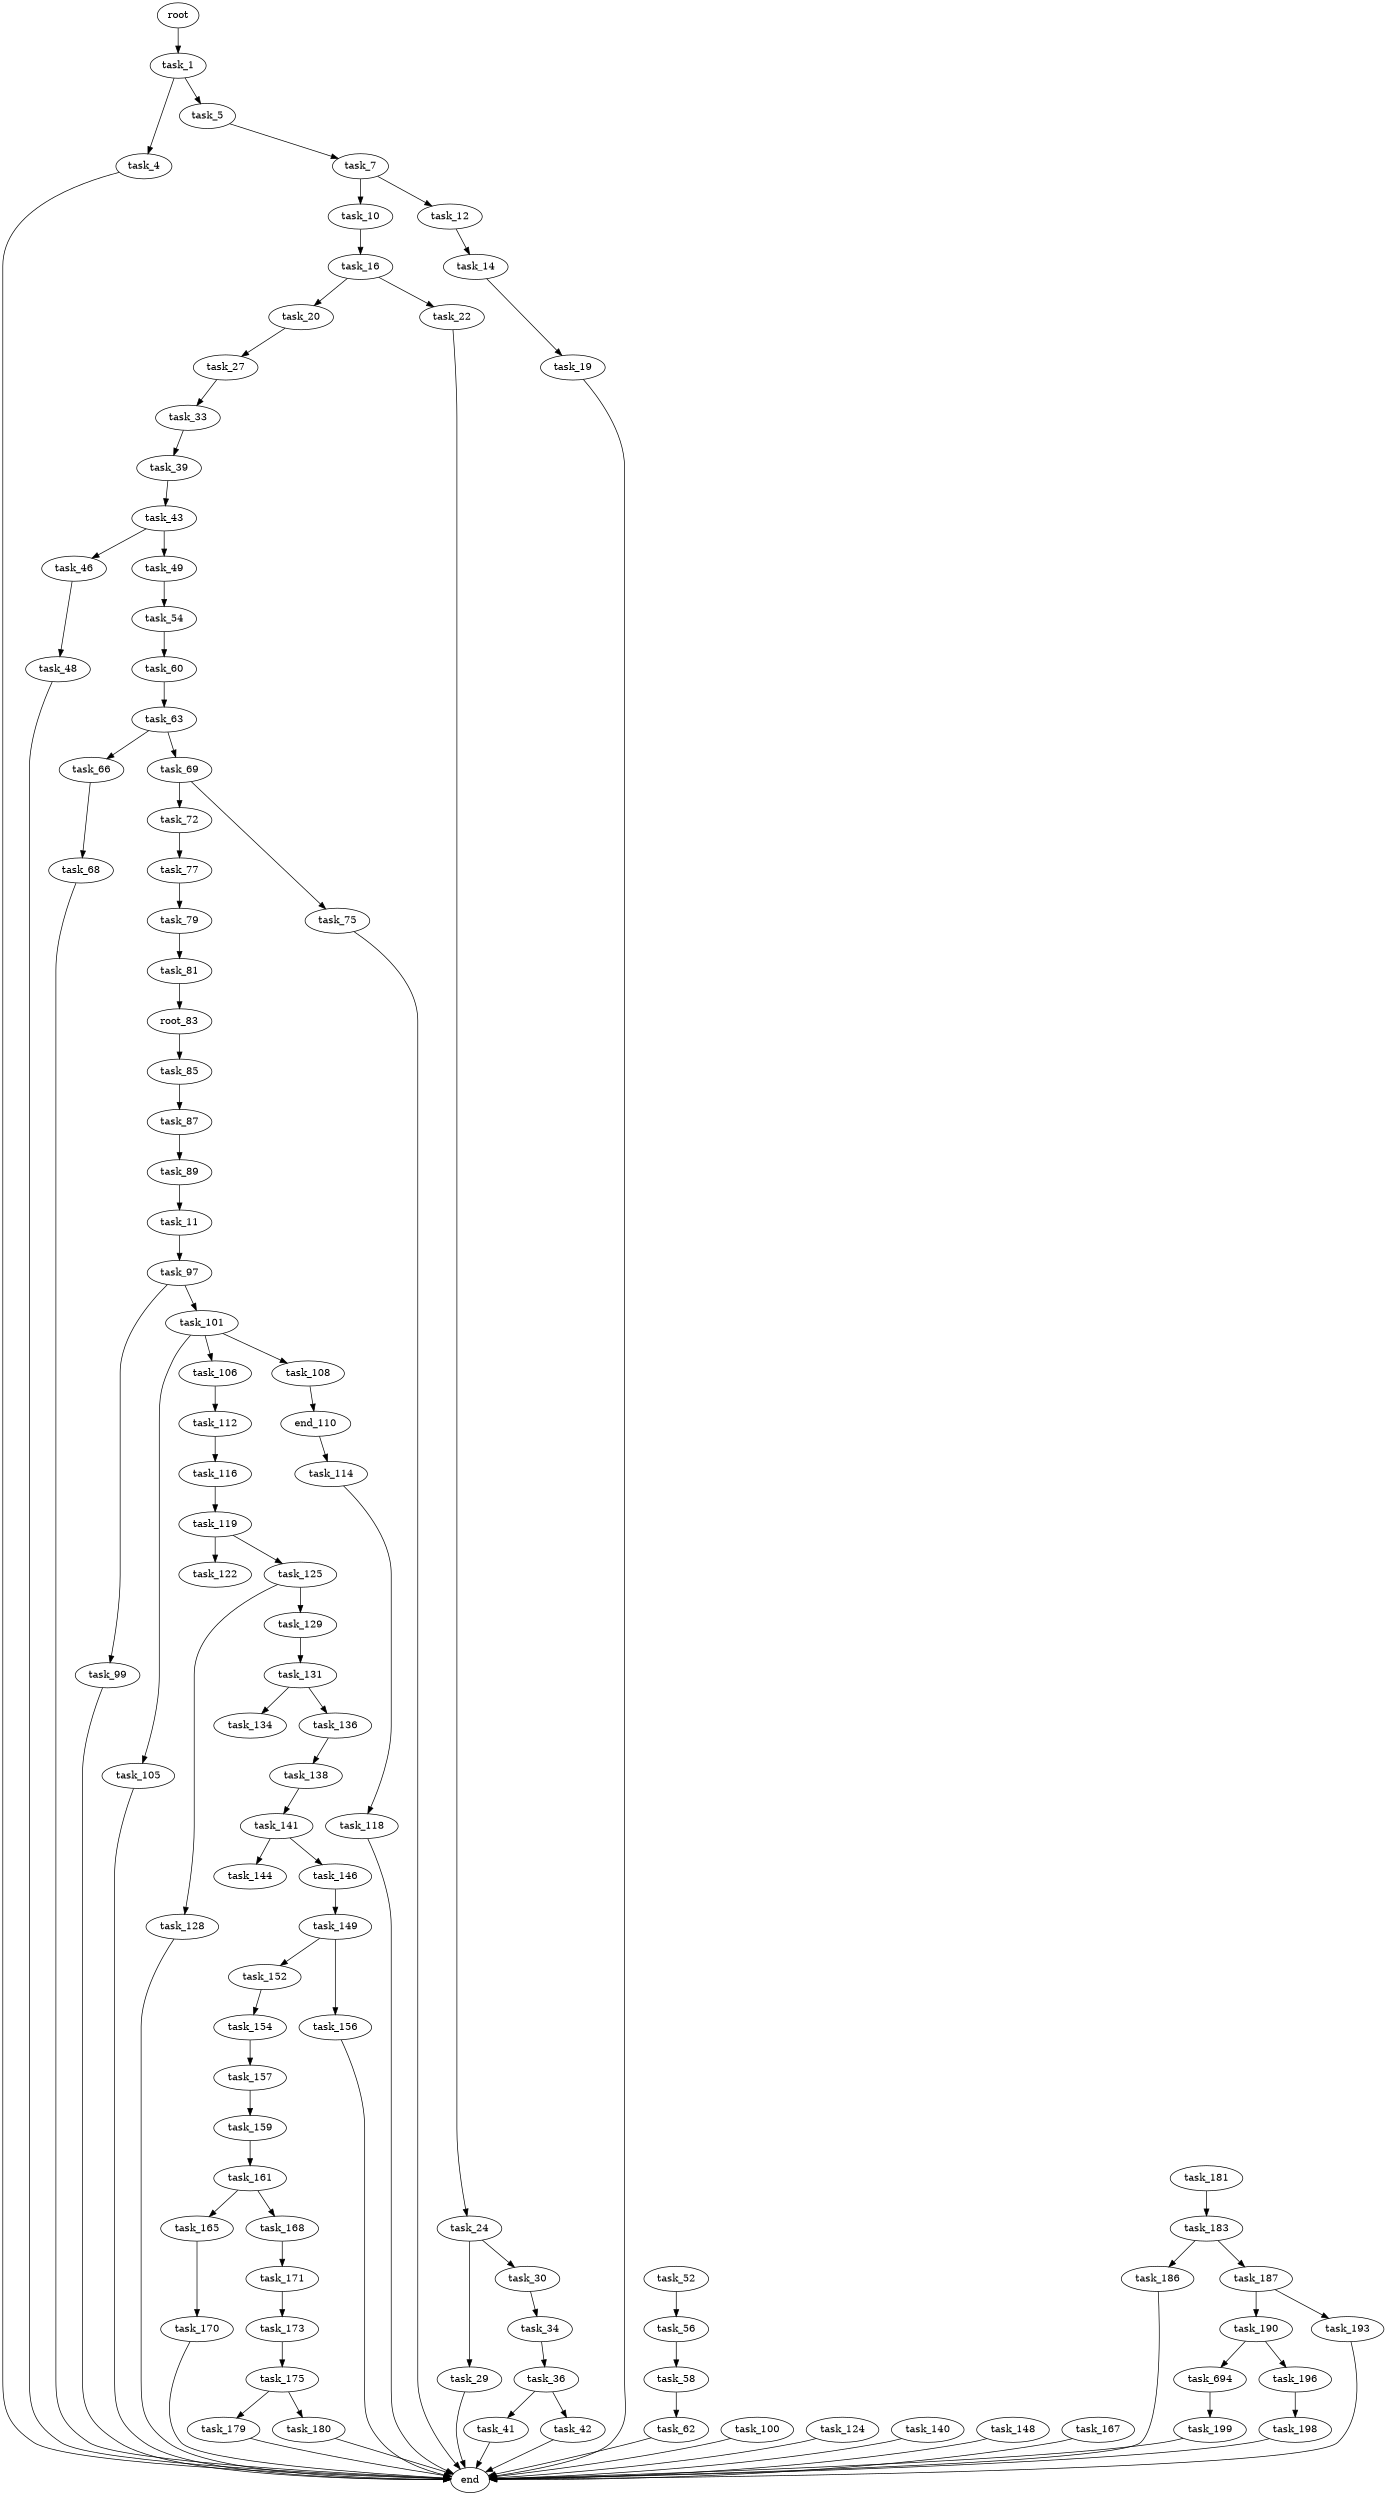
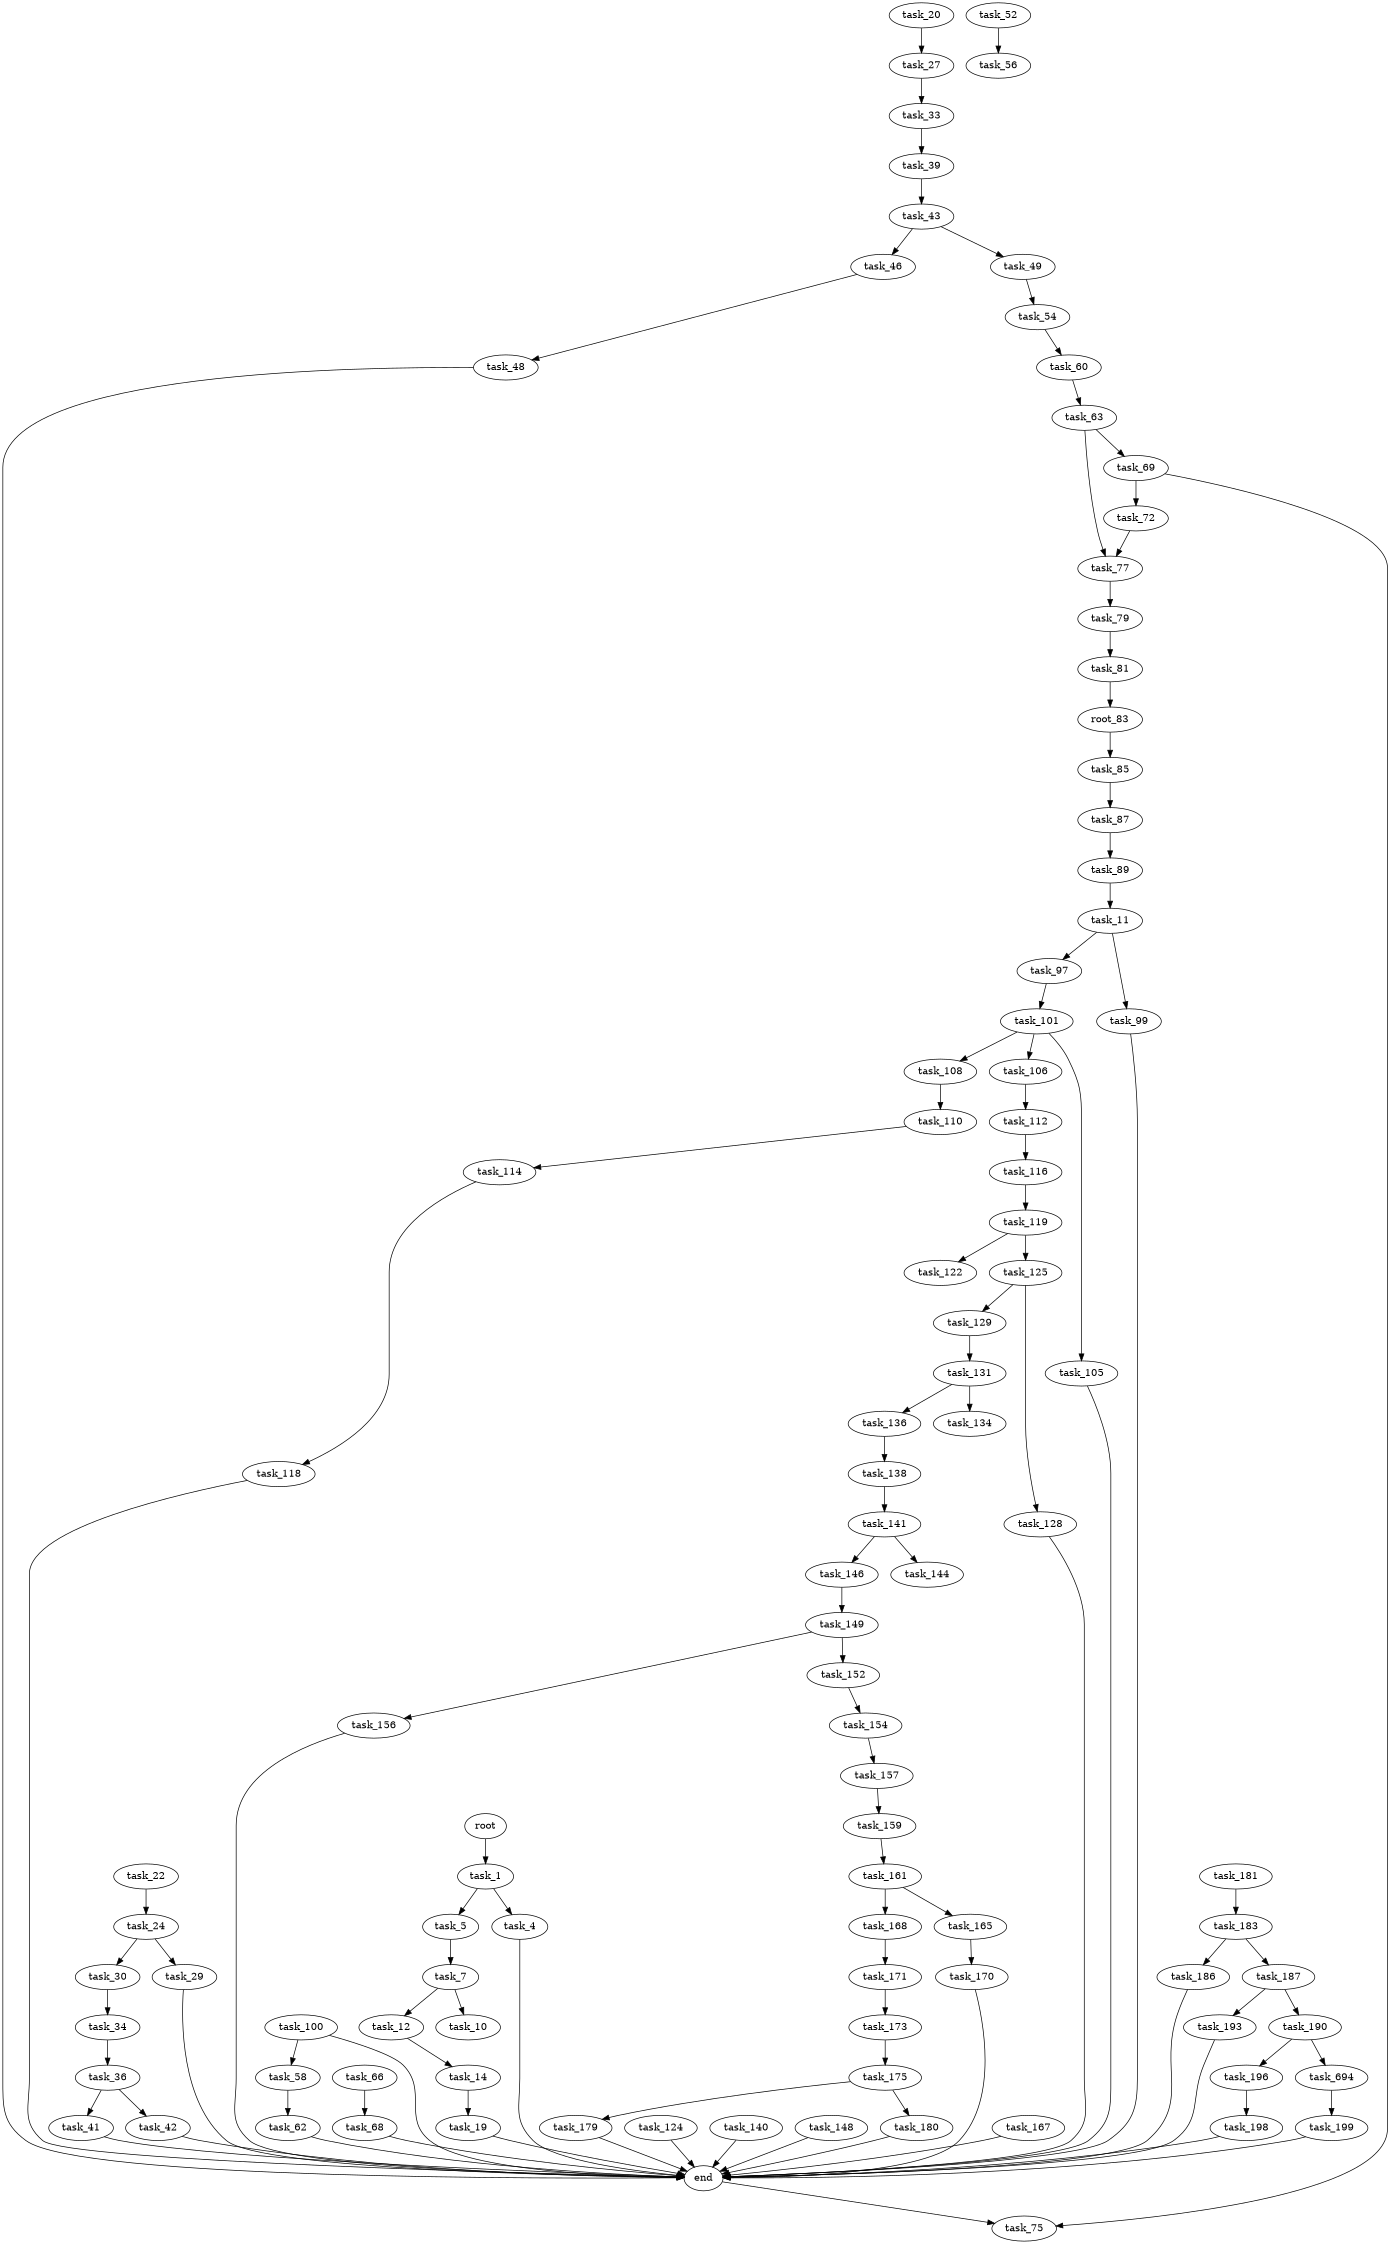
(360, 267) -> none
(131, 743) -> (1091, 490)
(316, 1424) -> (940, 1122)
(120, 1463) -> (1119, 967)
(418, 1690) -> (855, 2202)
(676, 2351) -> (295, 2049)
